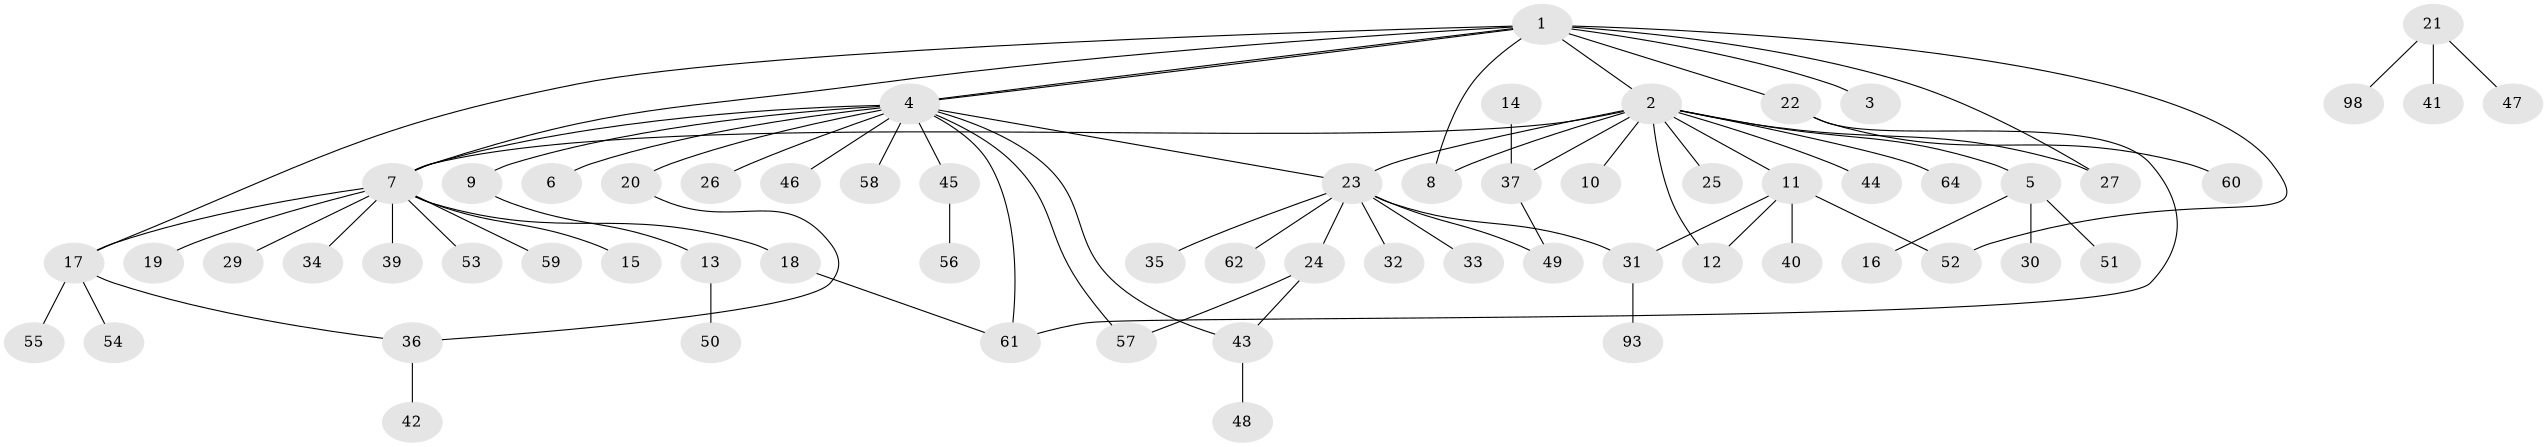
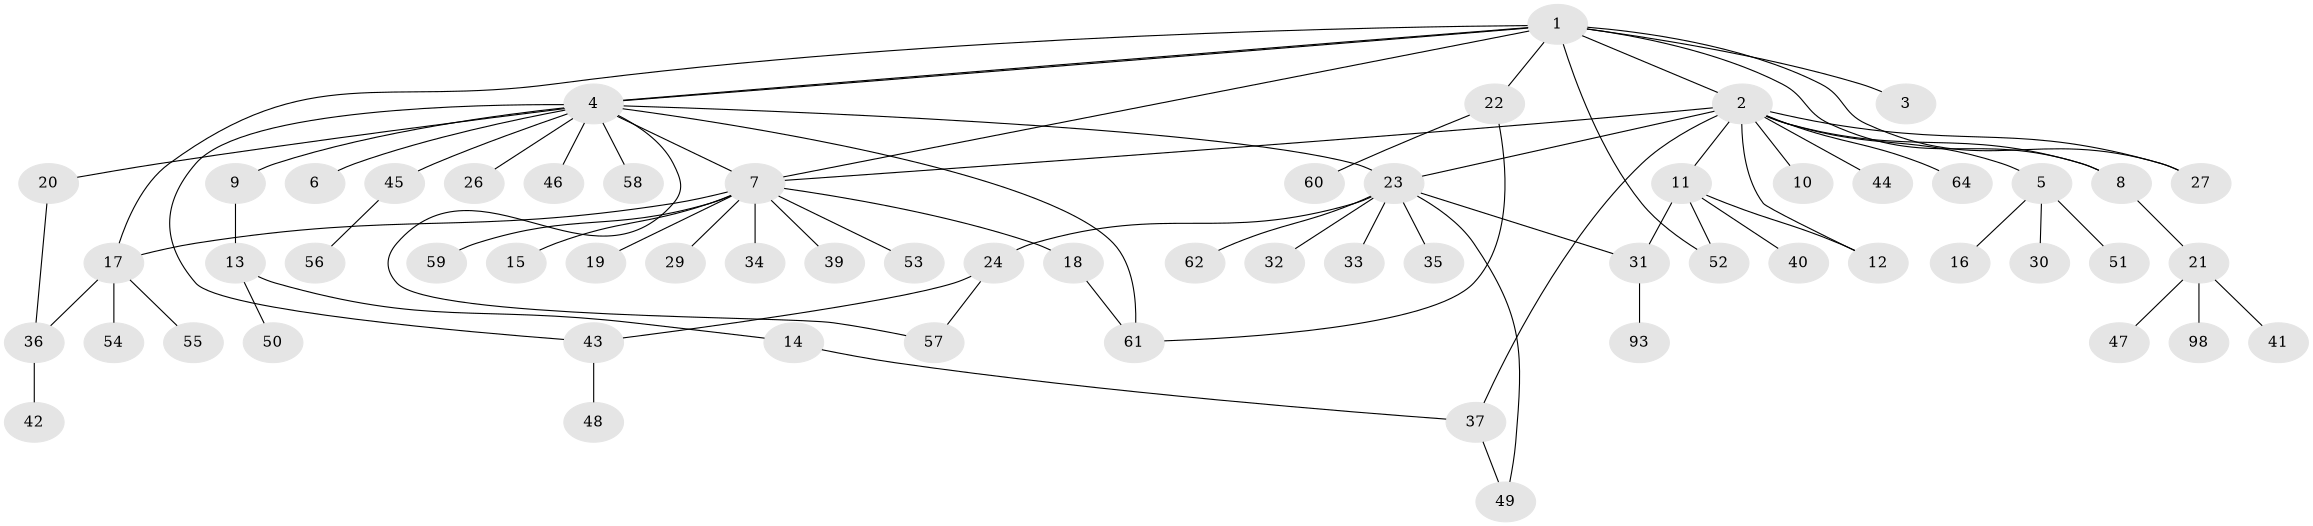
(1713, 184) -> none
none -> (2160, 223)
none -> (510, 314)
